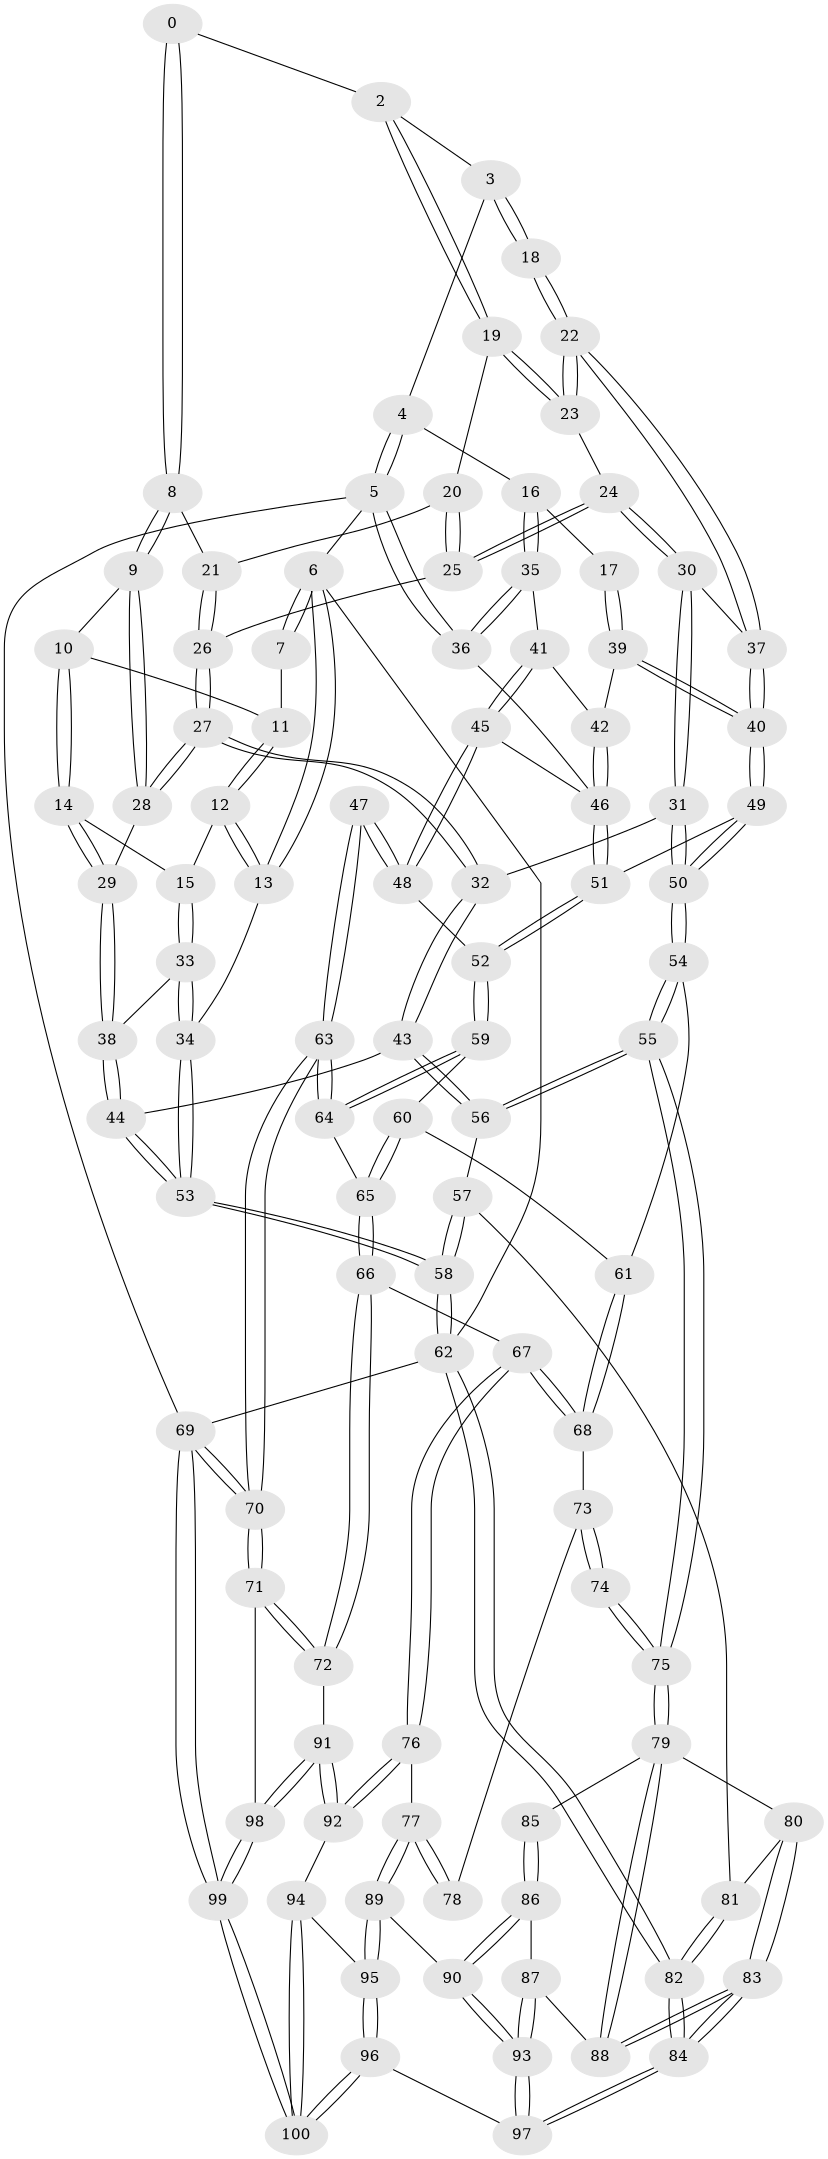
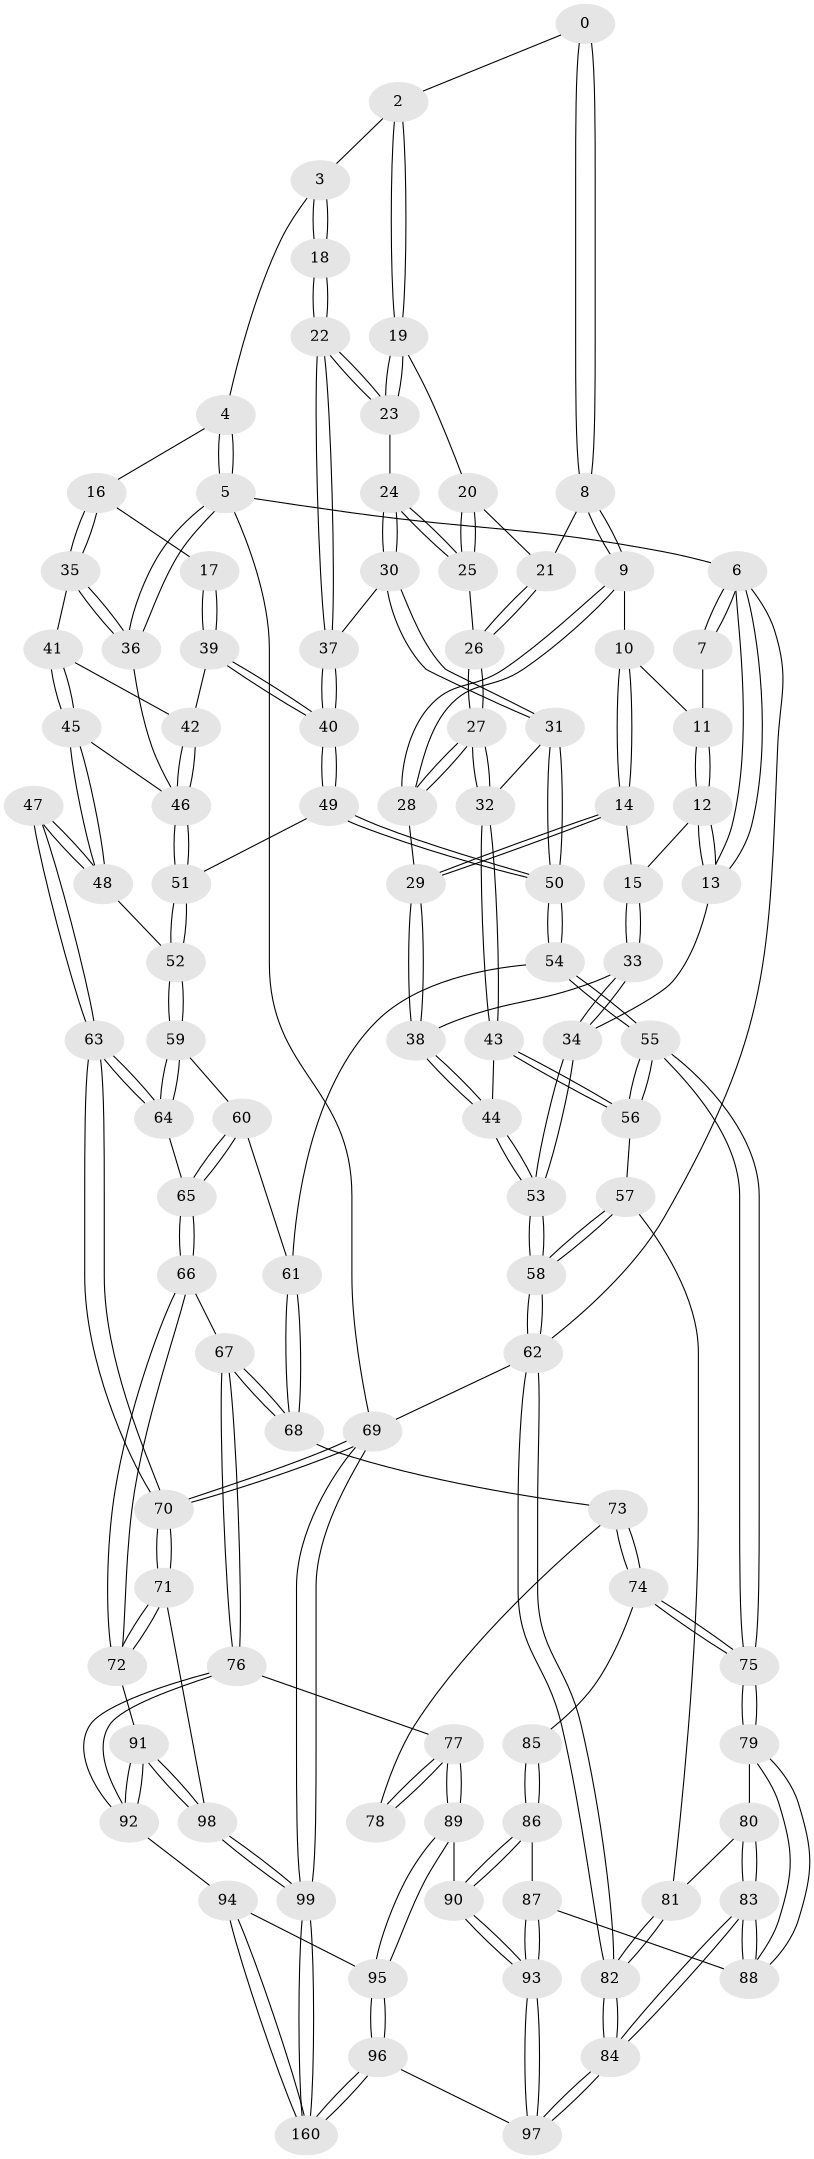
(596, 1783) -> (601, 1675)
(297, 2135) -> (306, 2135)
